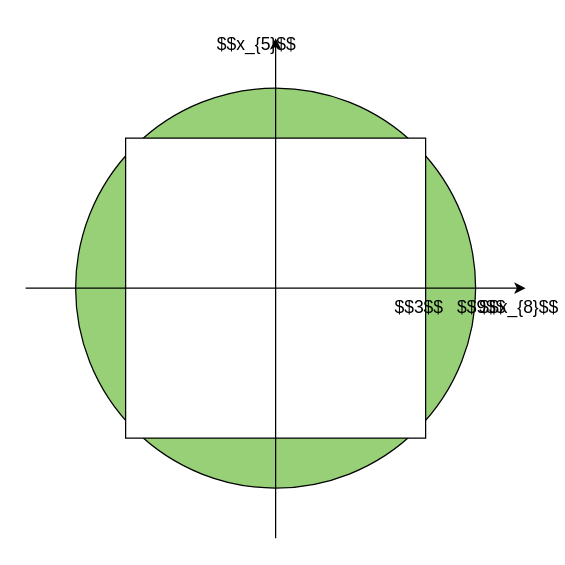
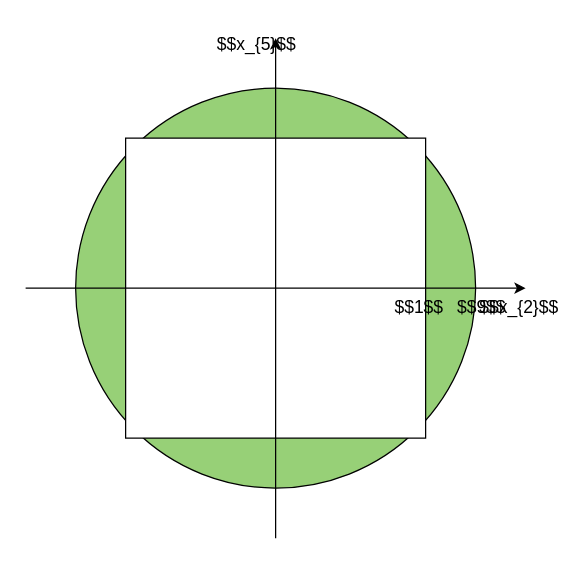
(419, 307) -> (419, 307)
(519, 307) -> (519, 307)
